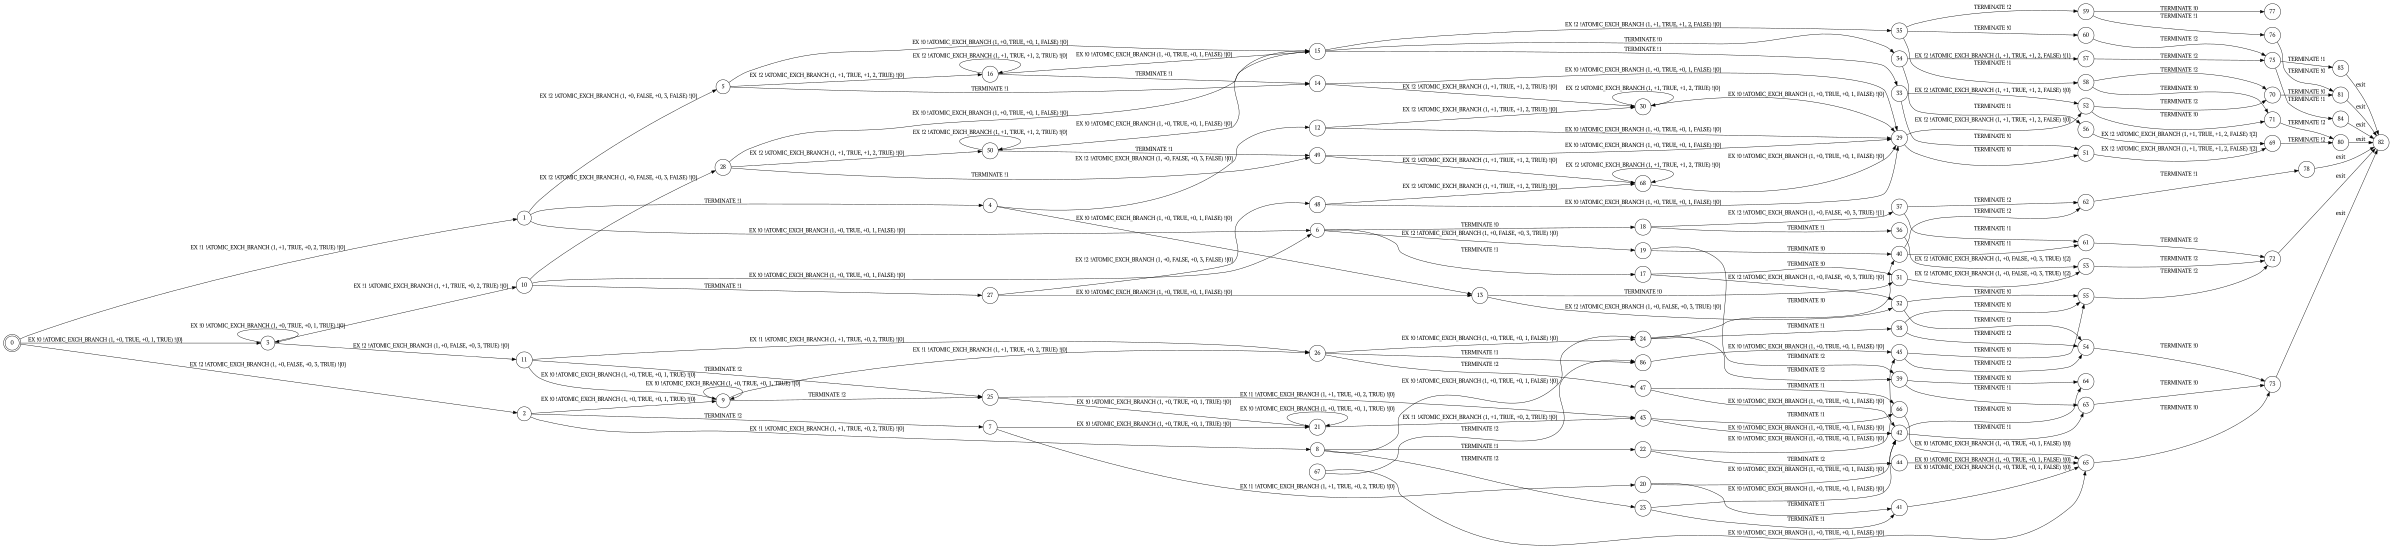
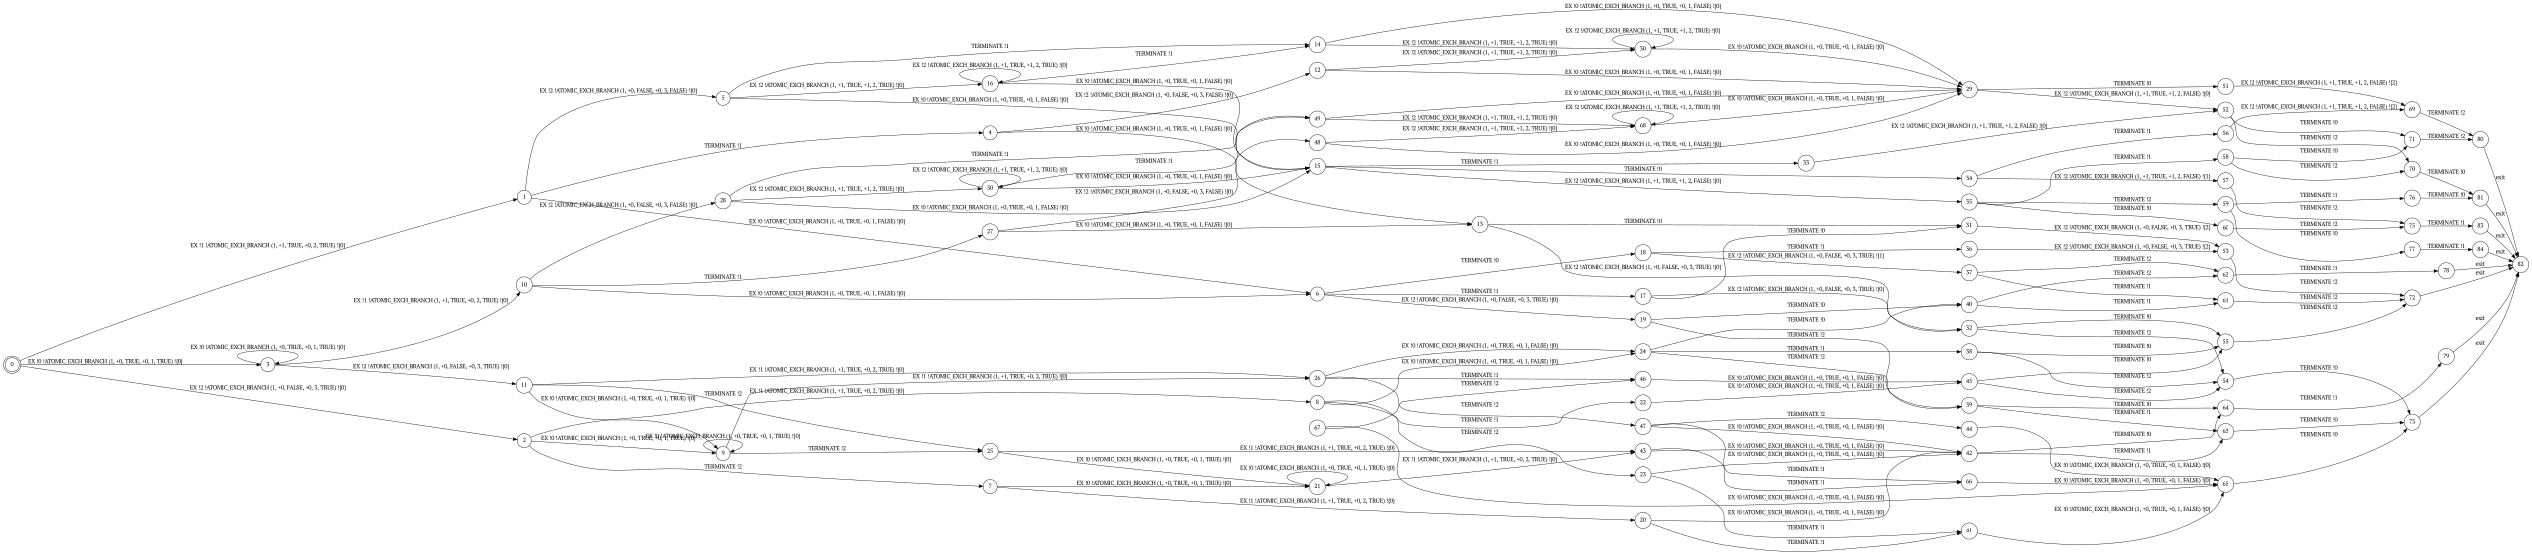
(2291, 105) -> (2444, 250)
(1974, 146) -> none
none -> (2446, 357)
(1643, 363) -> (1643, 379)
(1769, 465) -> (1804, 418)
